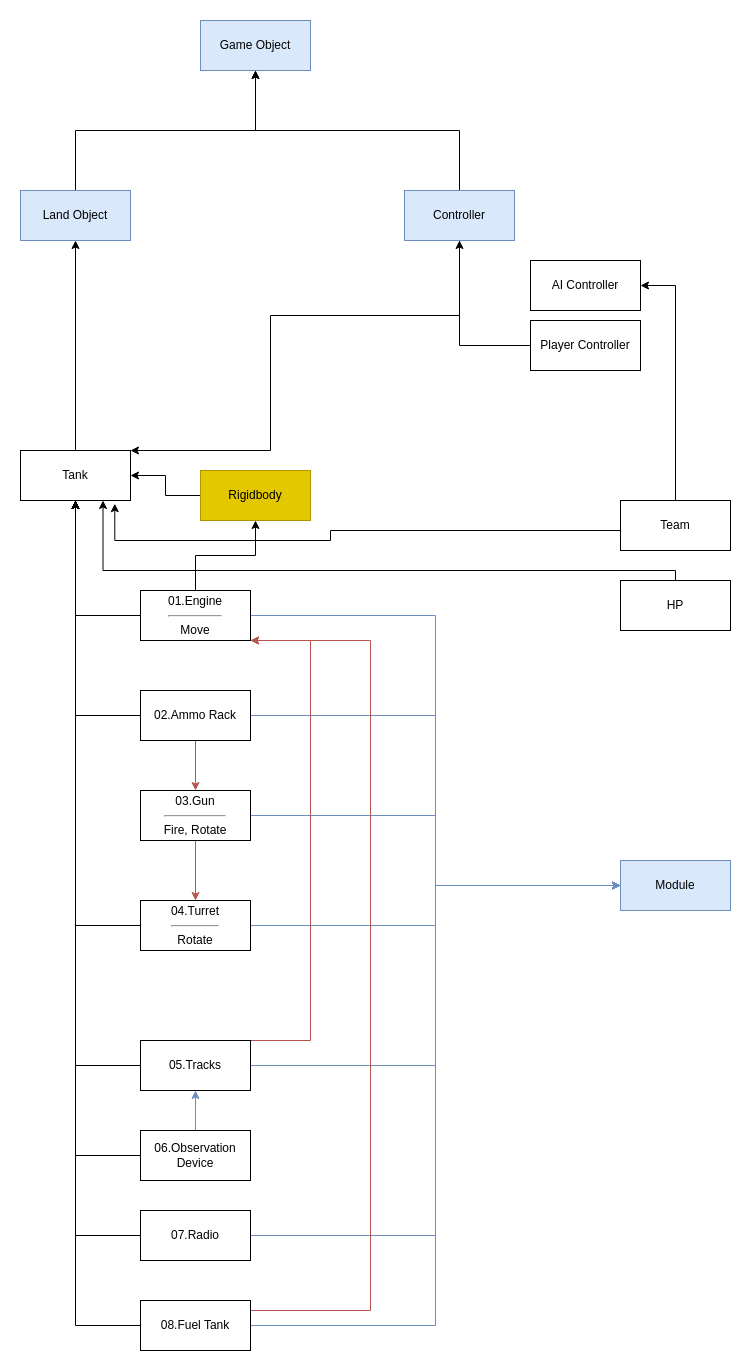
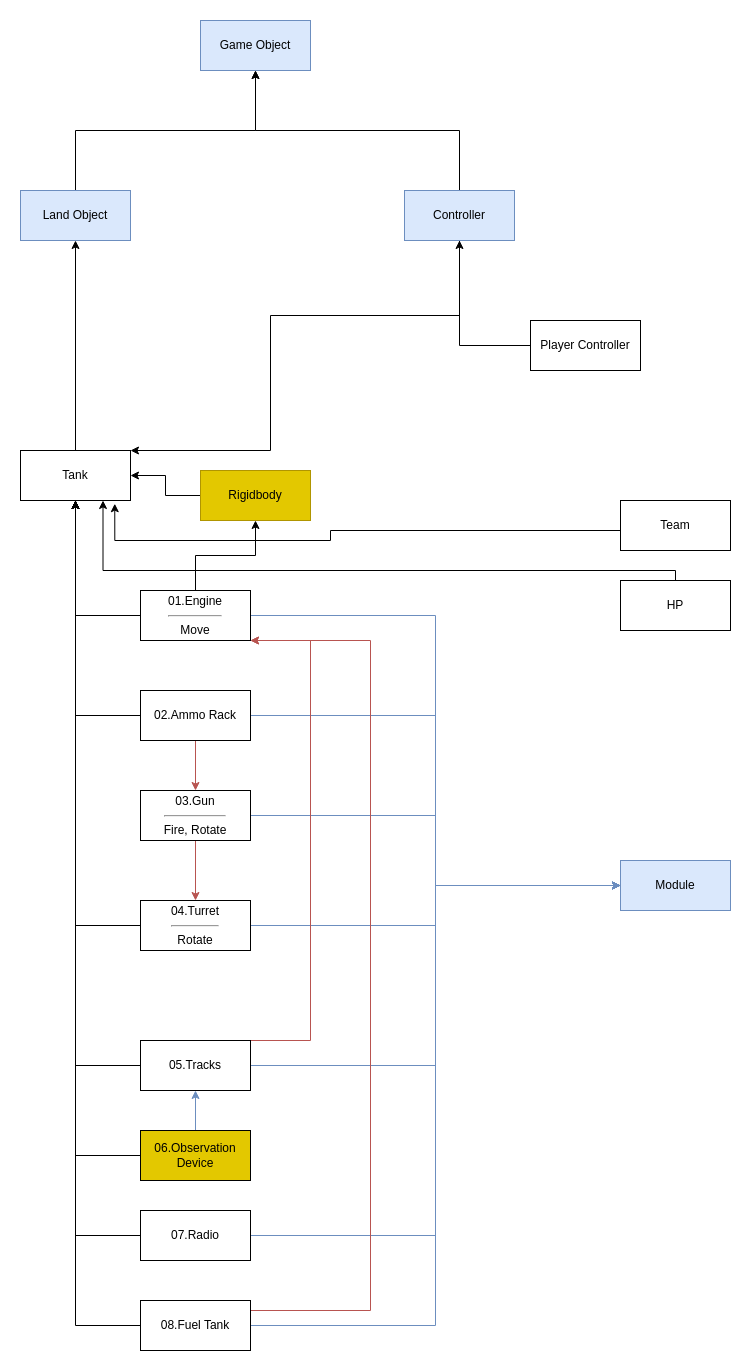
(586, 286) -> none
(676, 380) -> none
(196, 1156) -> (196, 1156)
